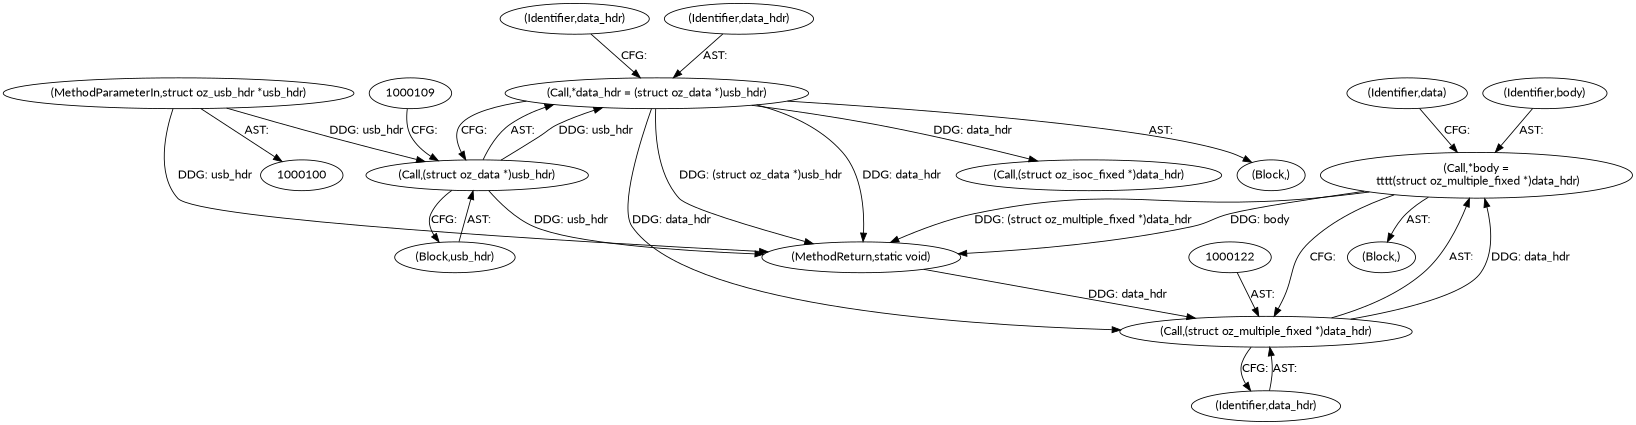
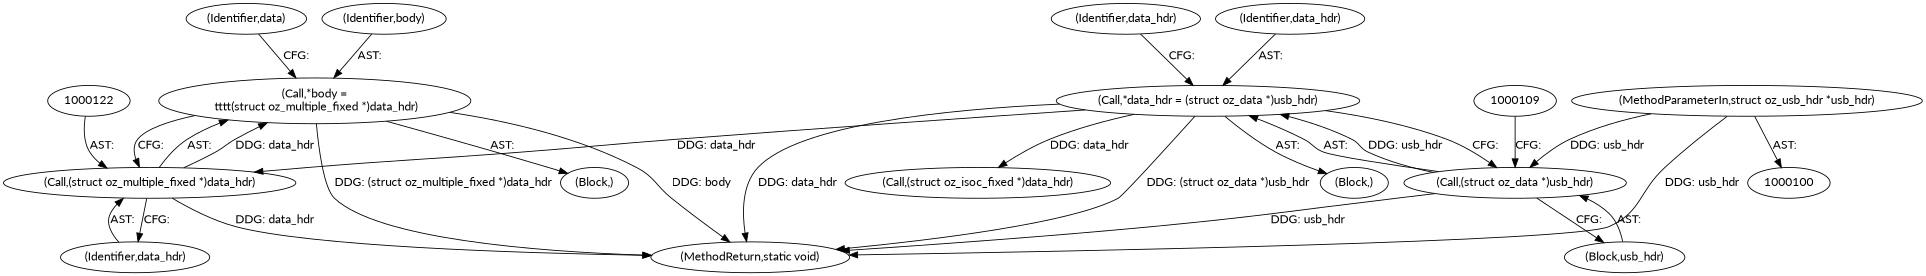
(1055, 293) -> (404, 246)
